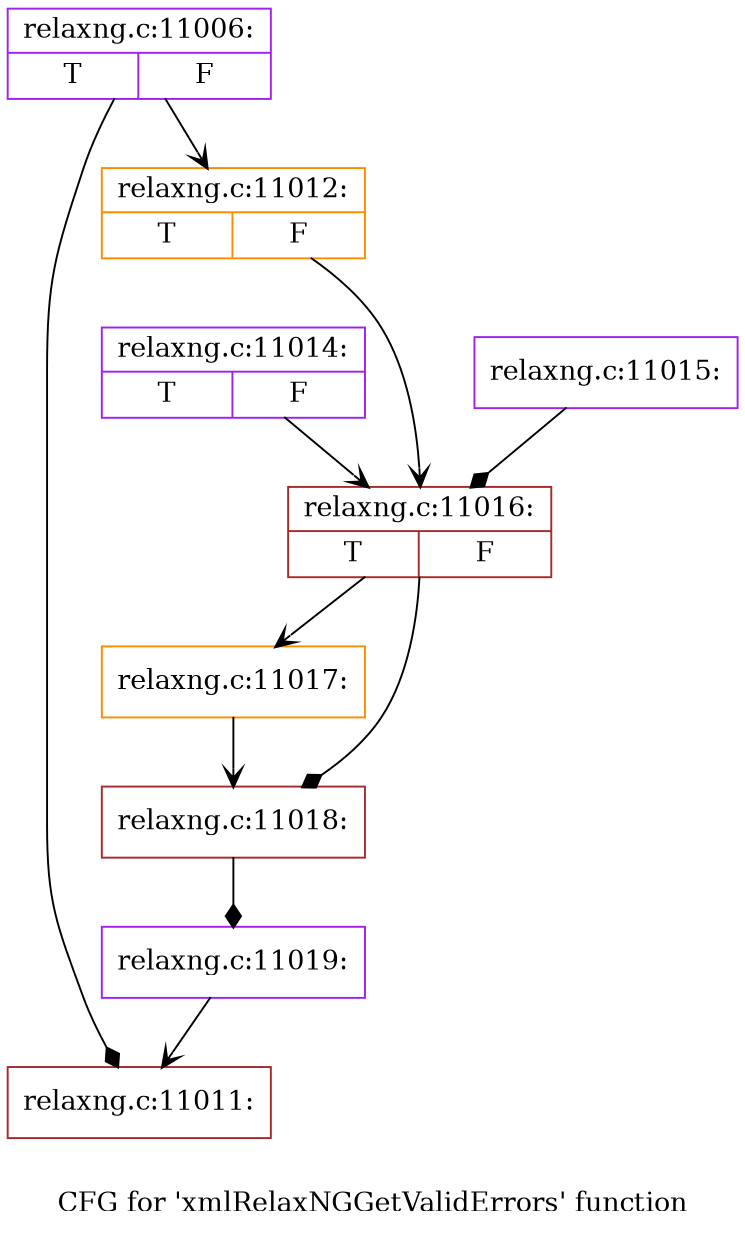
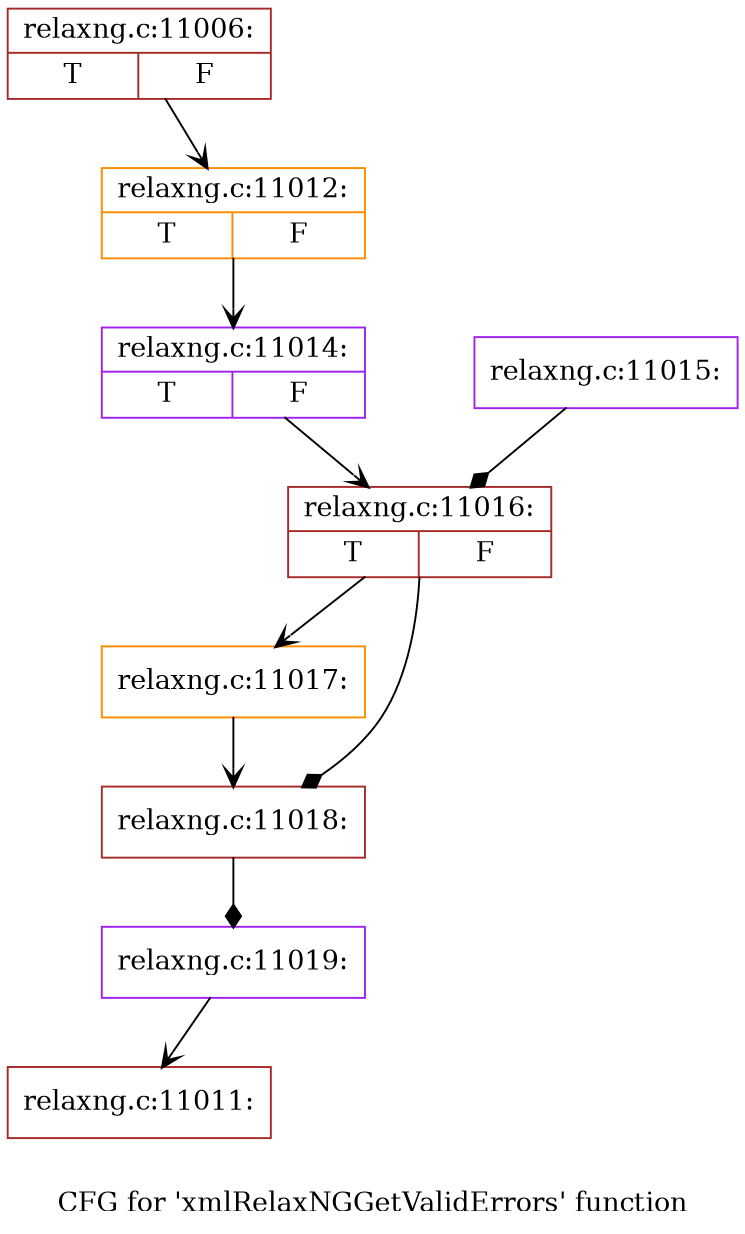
(139, 54) -> (139, 54)
(392, 348) -> (233, 283)
(47, 572) -> none
